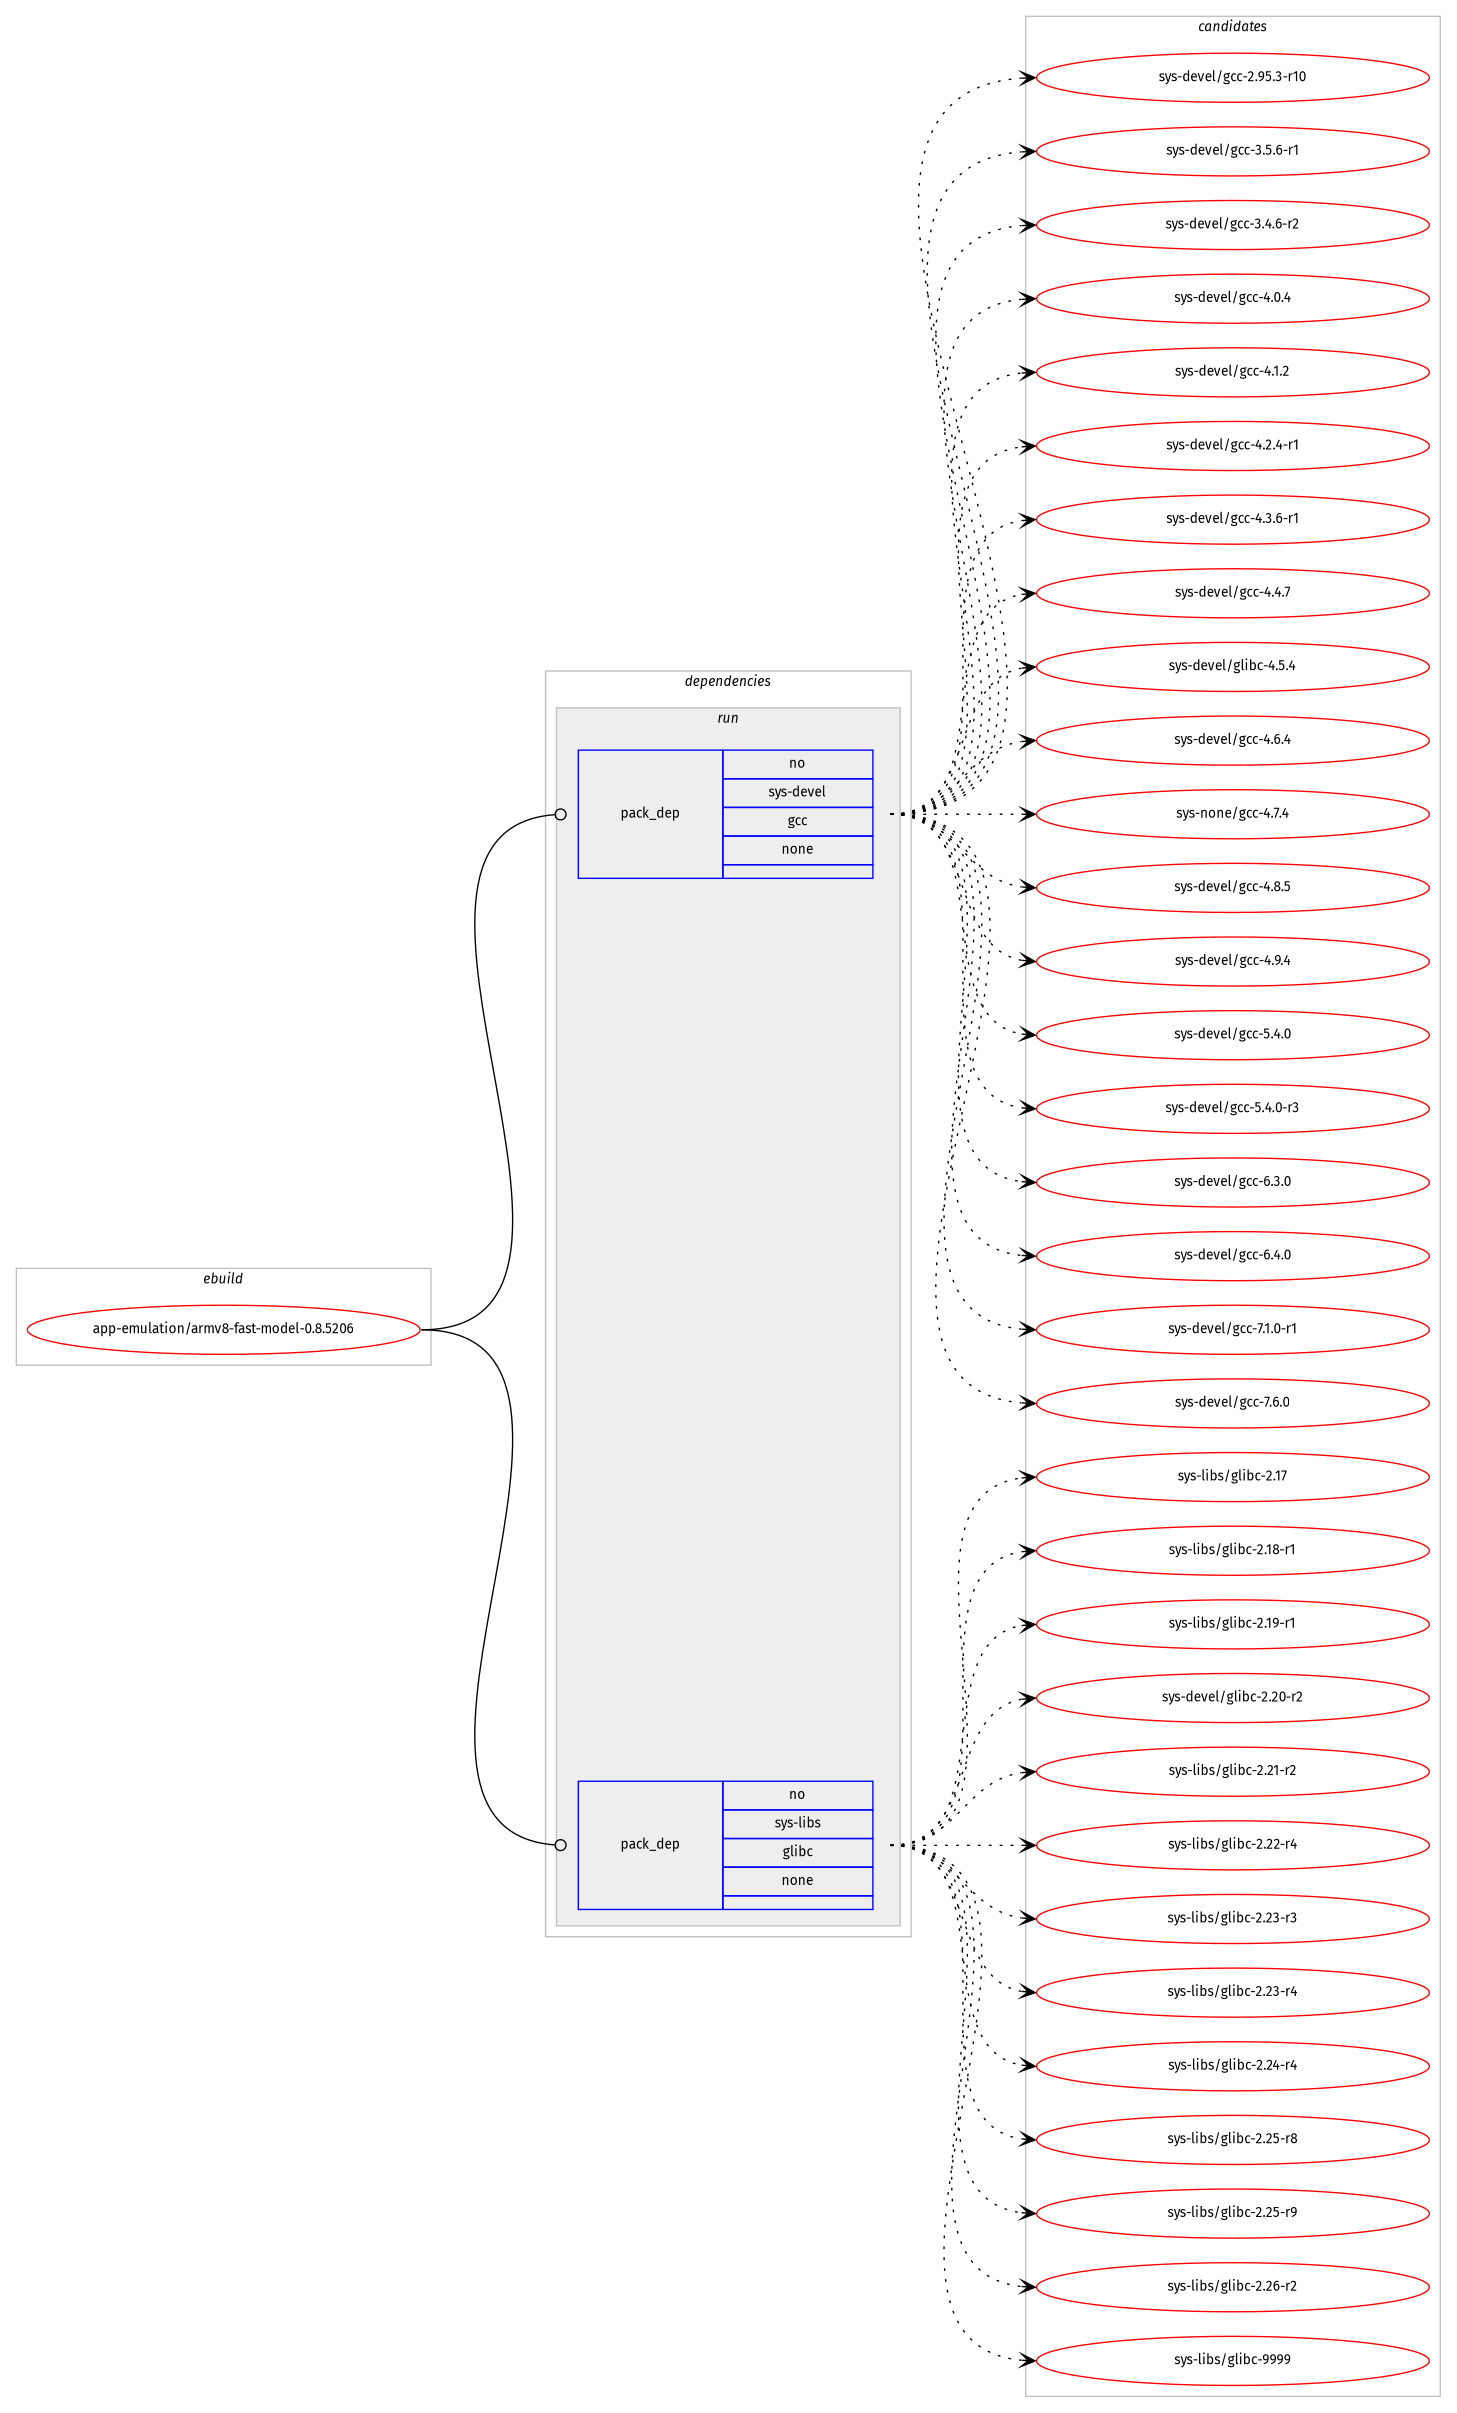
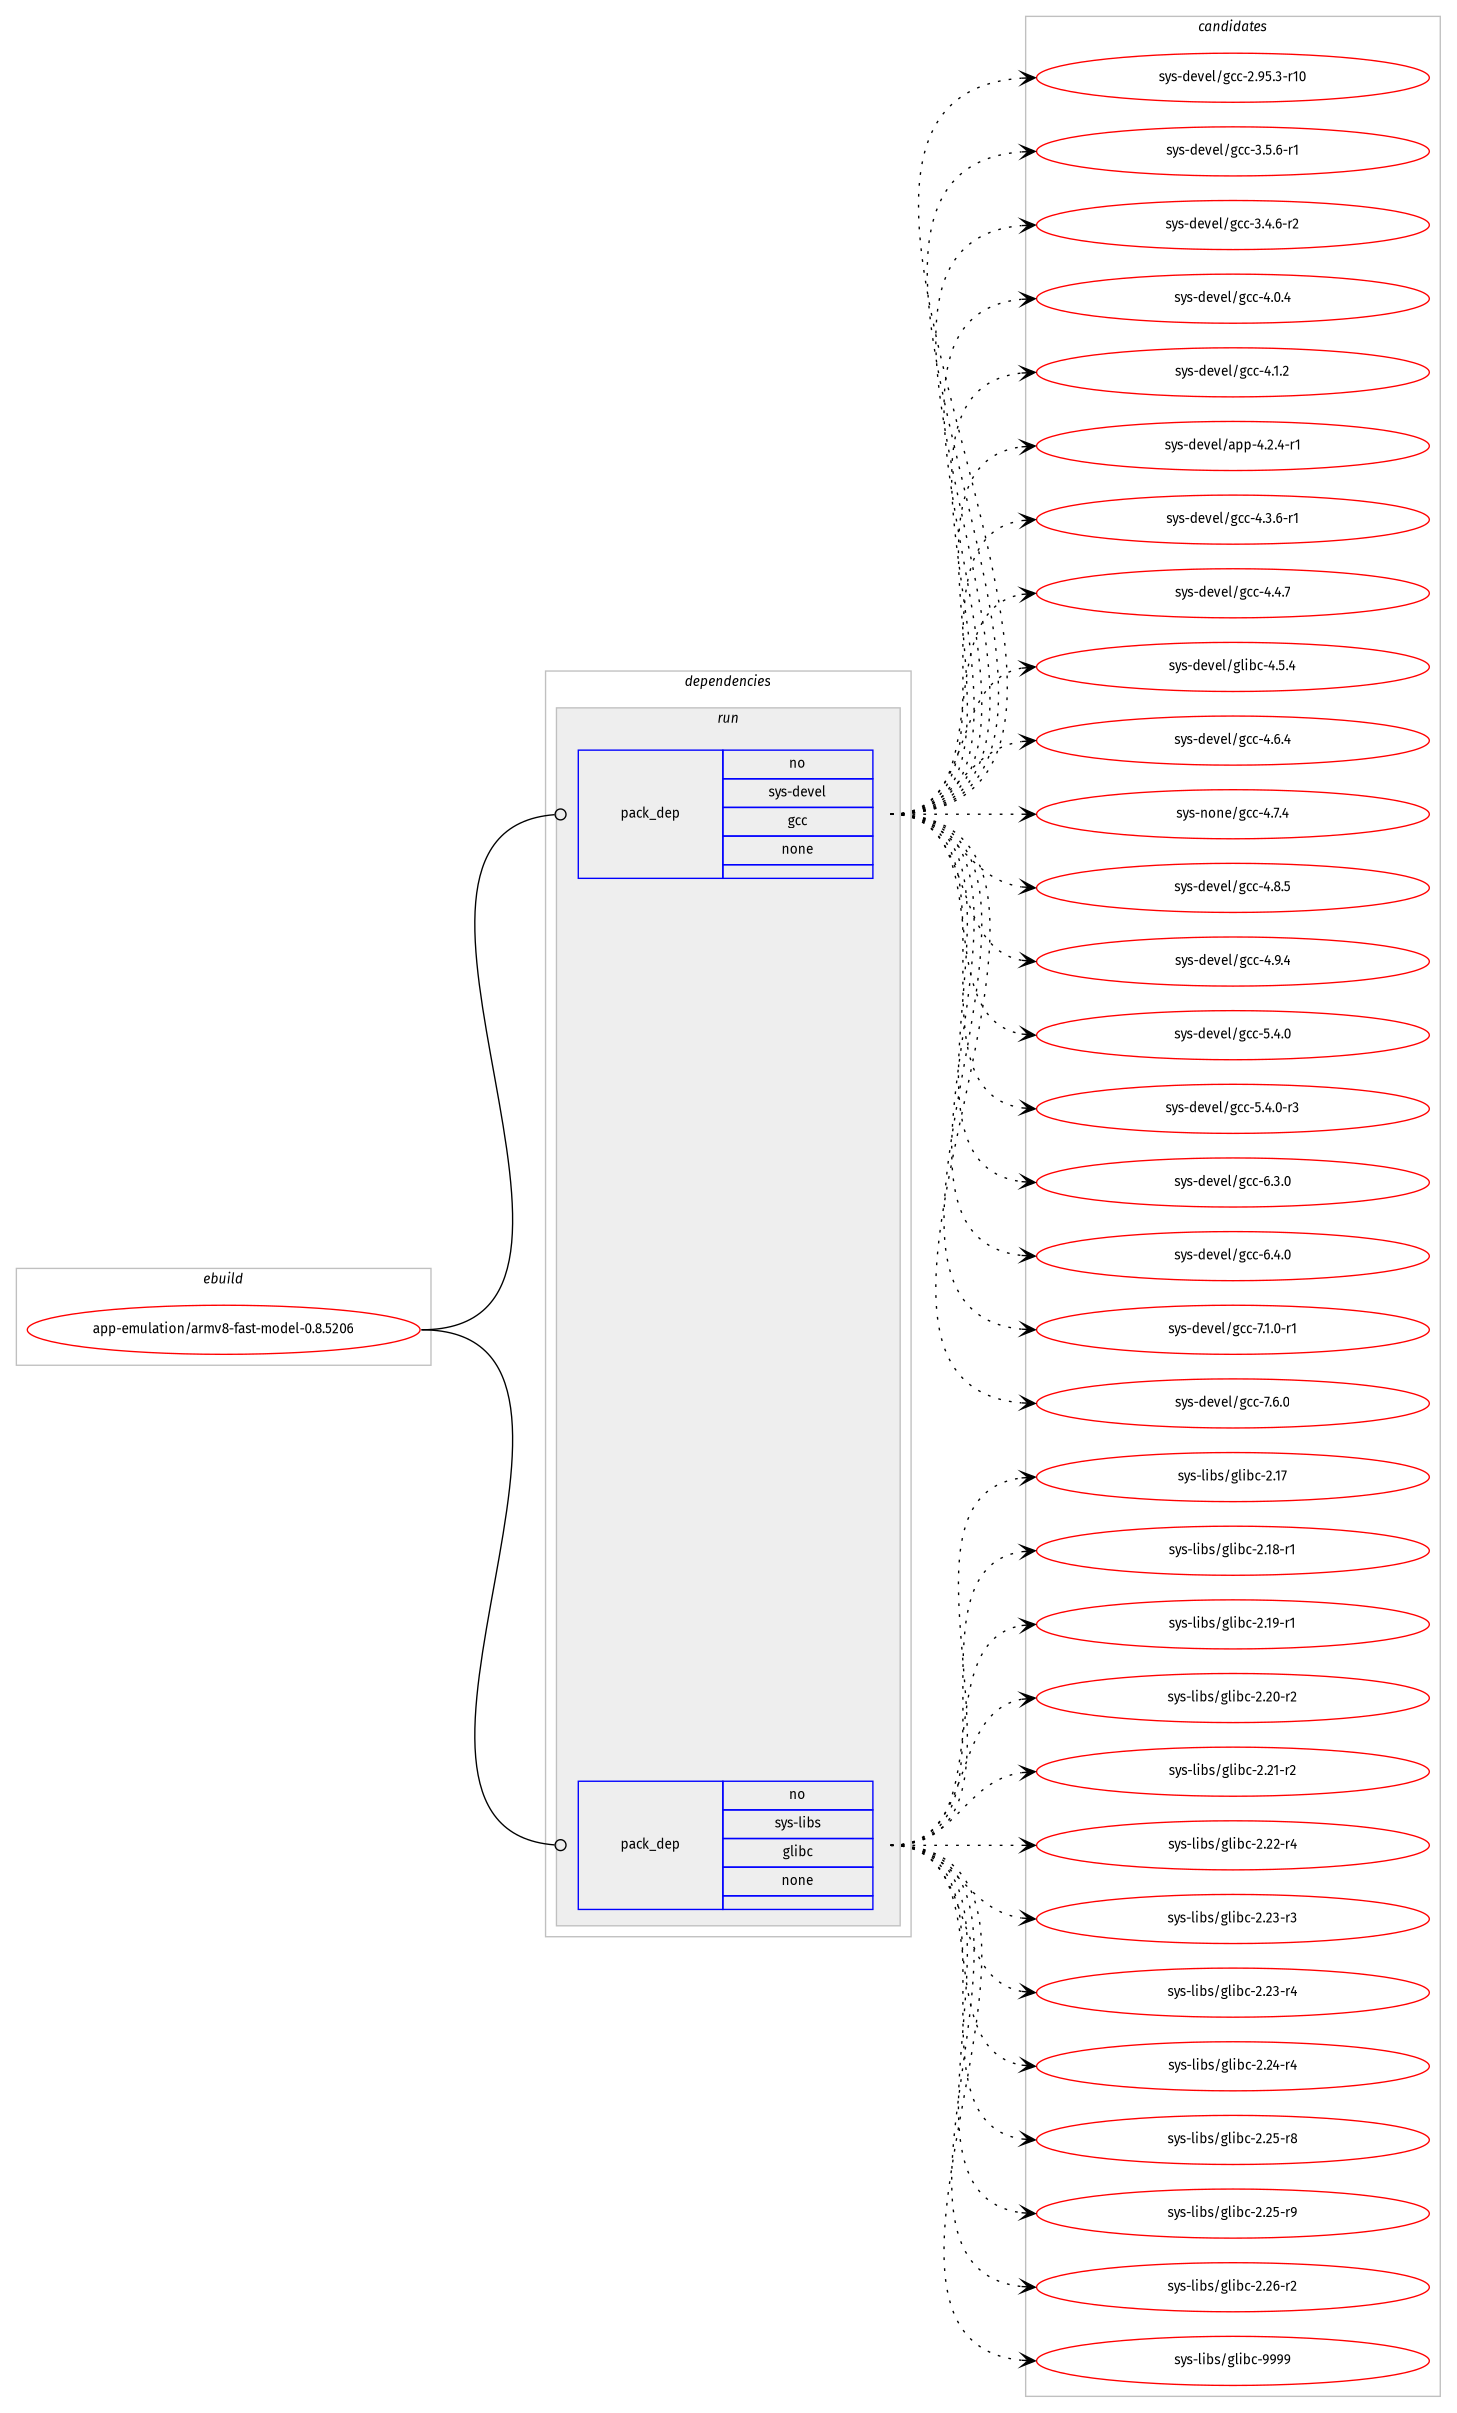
(1233, 446) -> (1233, 446)
(1233, 1698) -> (1233, 1698)
